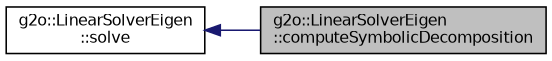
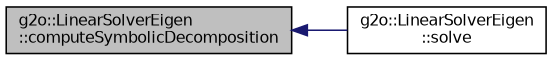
(240, 30) -> (327, 30)
